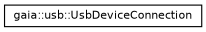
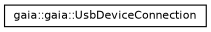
(103, 16) -> (105, 16)
